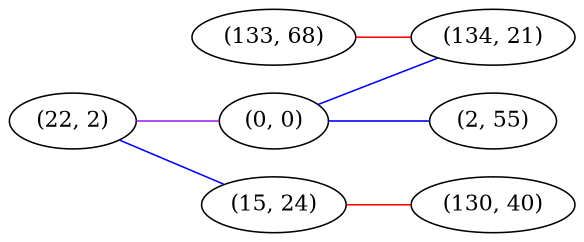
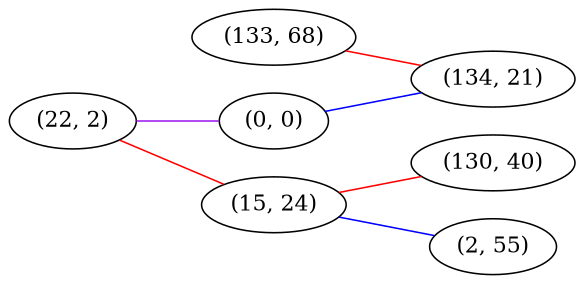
(379, 121) -> (387, 226)
(172, 162) -> (172, 162)
